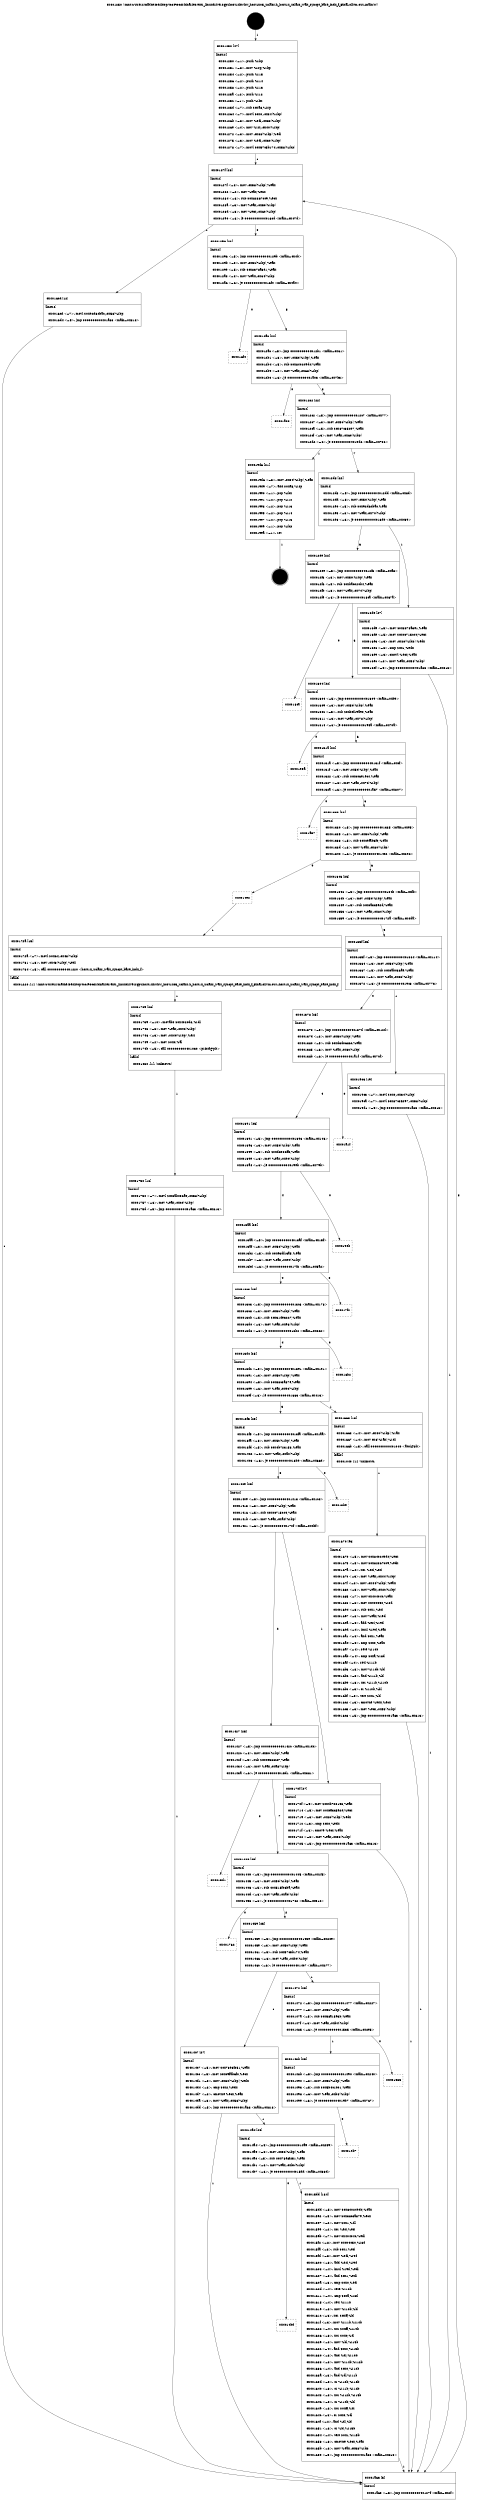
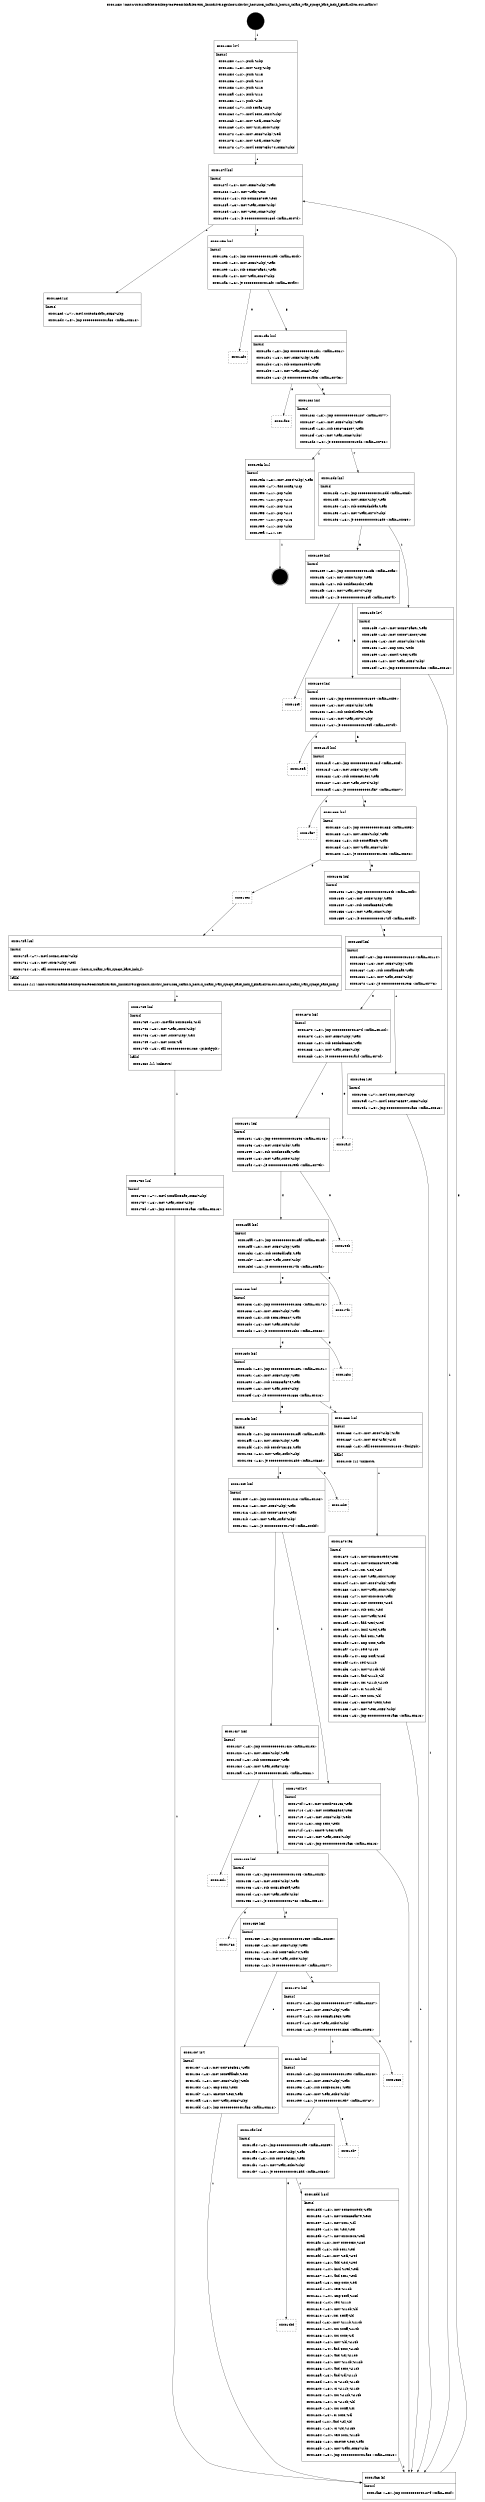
(3, 1528) -> none
(260, 2118) -> (309, 2115)
